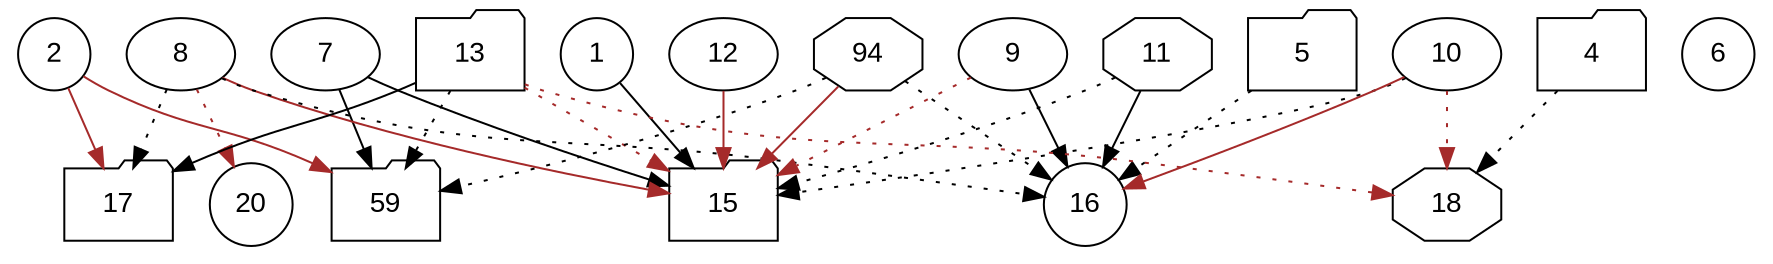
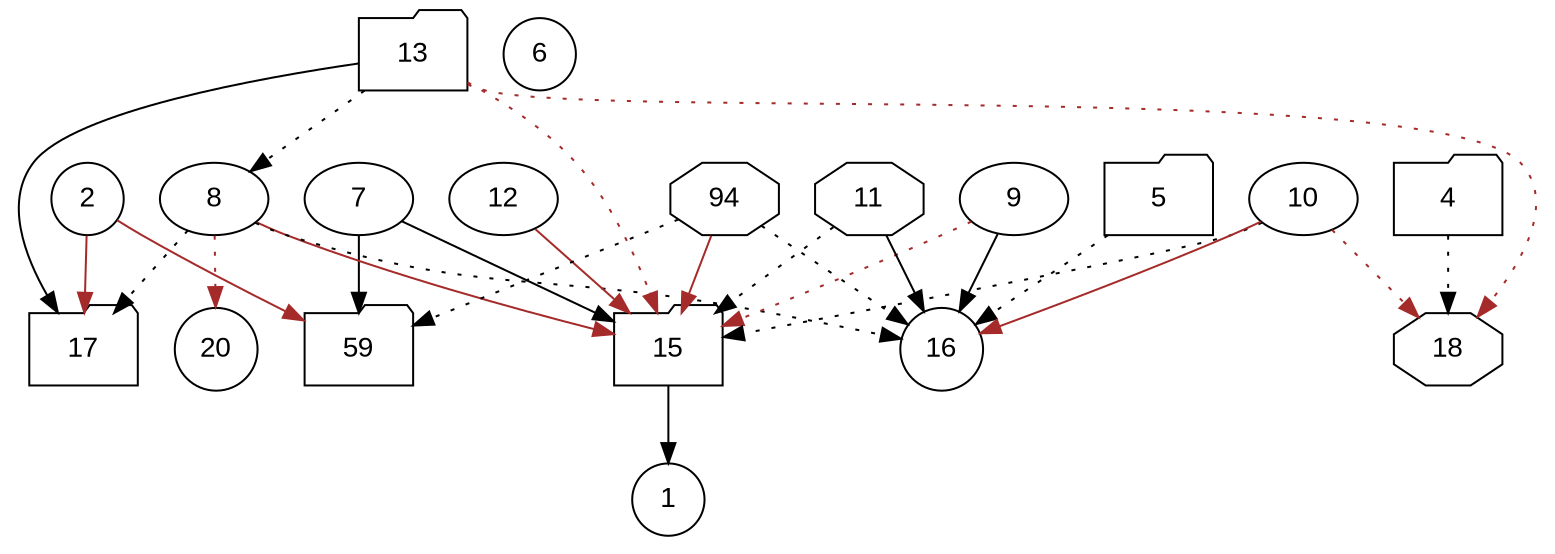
(635, 101) -> (668, 414)
(433, 121) -> (316, 125)
